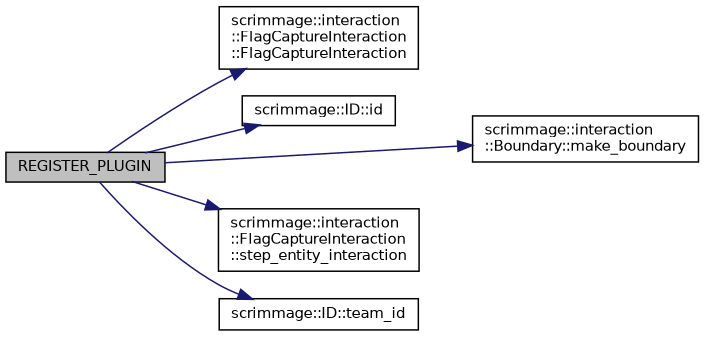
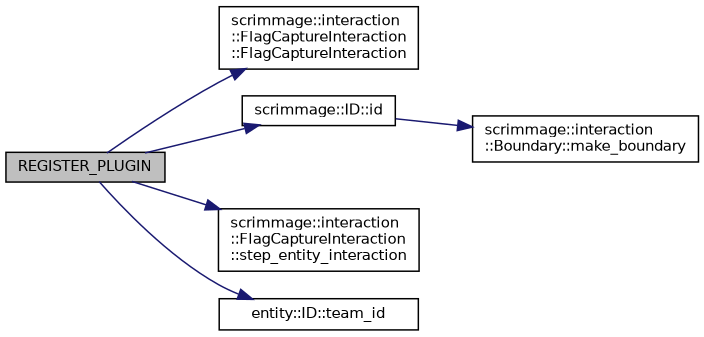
(311, 154) -> (427, 122)
(319, 314) -> (319, 314)
